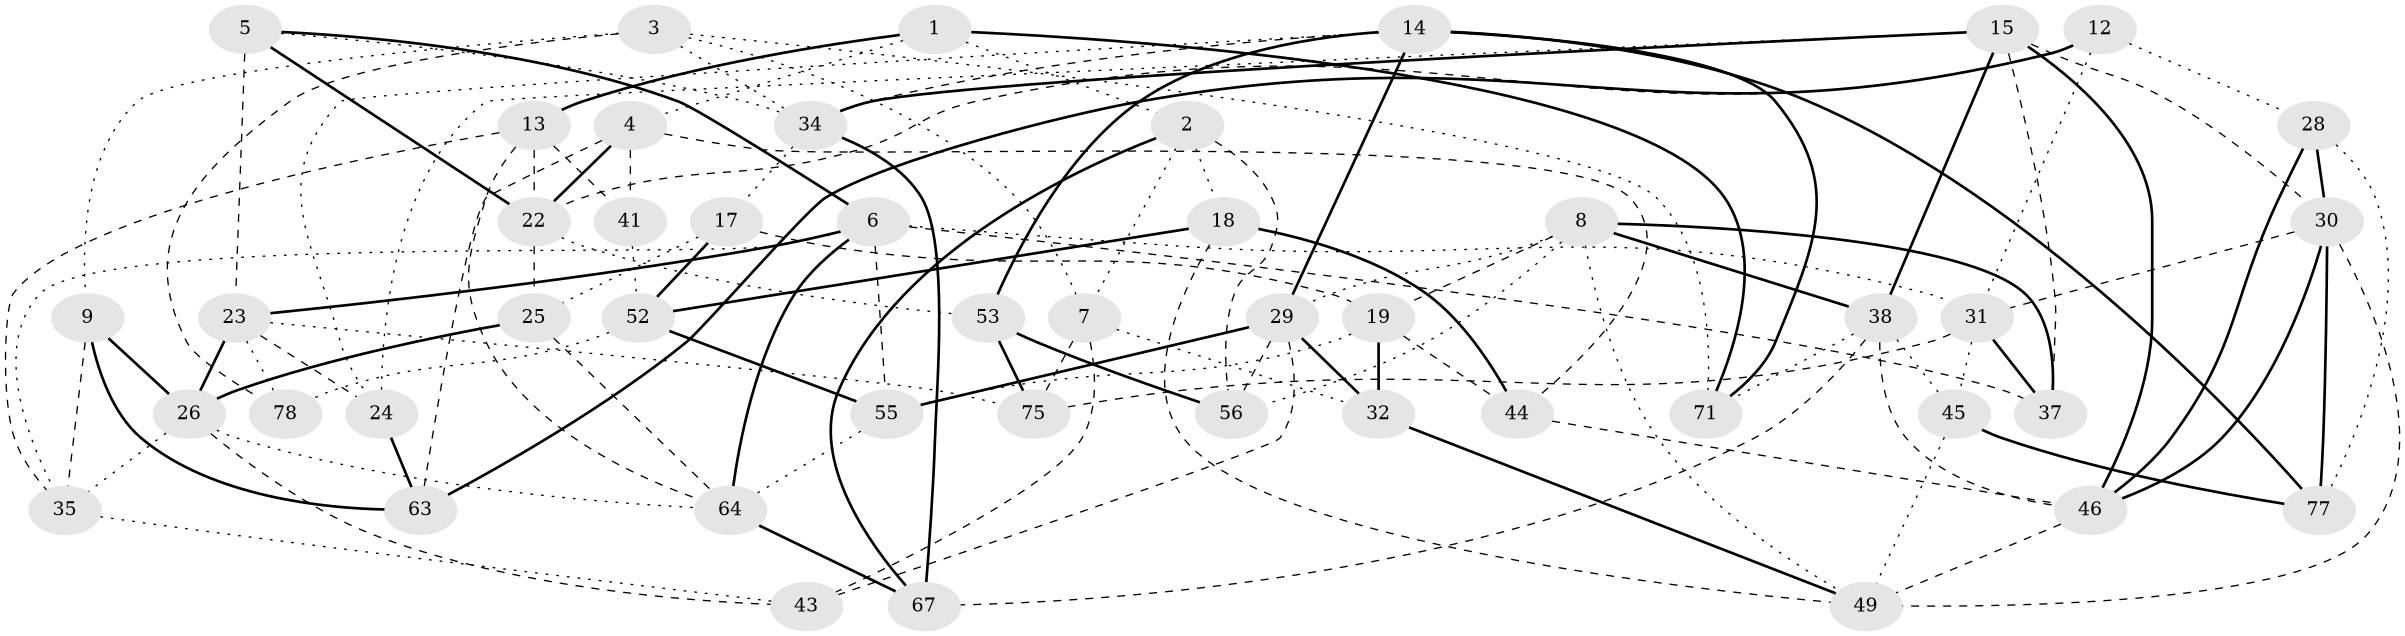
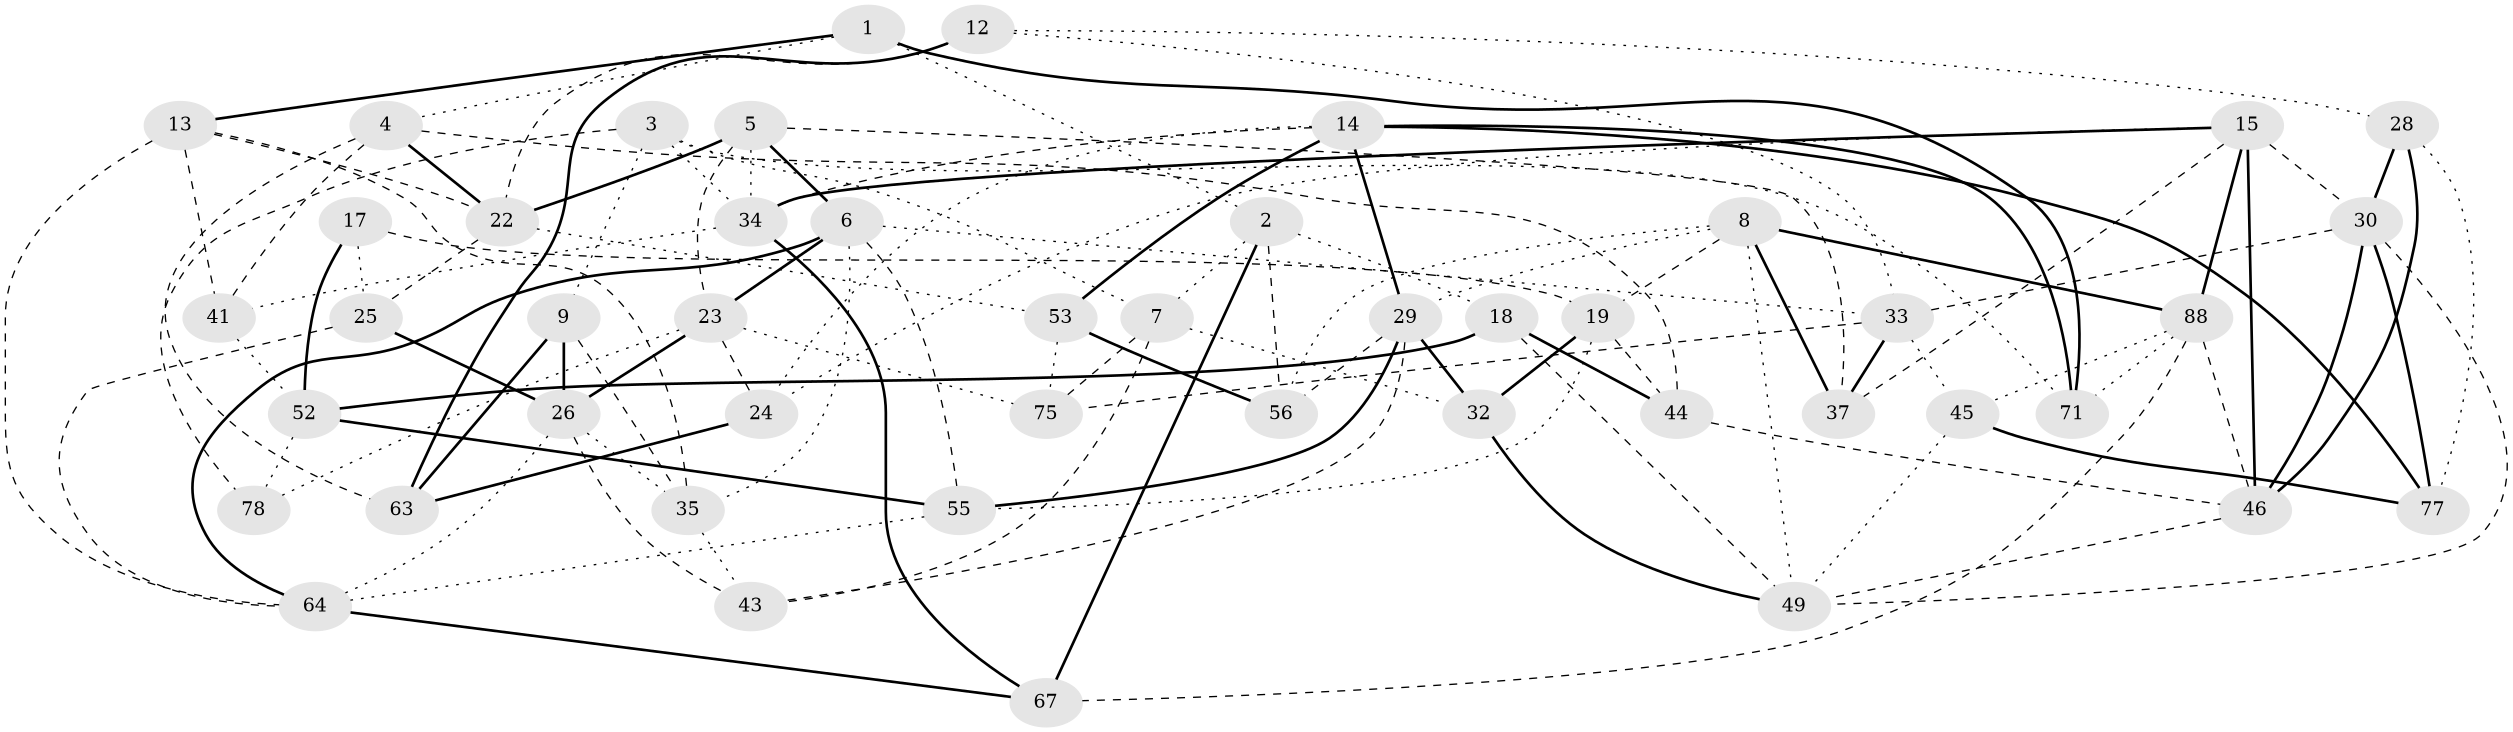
(766, 176) -> (472, 266)
(1469, 295) -> (1273, 149)
(1881, 318) -> (2197, 318)
(1977, 318) -> (1897, 318)
(1011, 366) -> (1054, 366)
